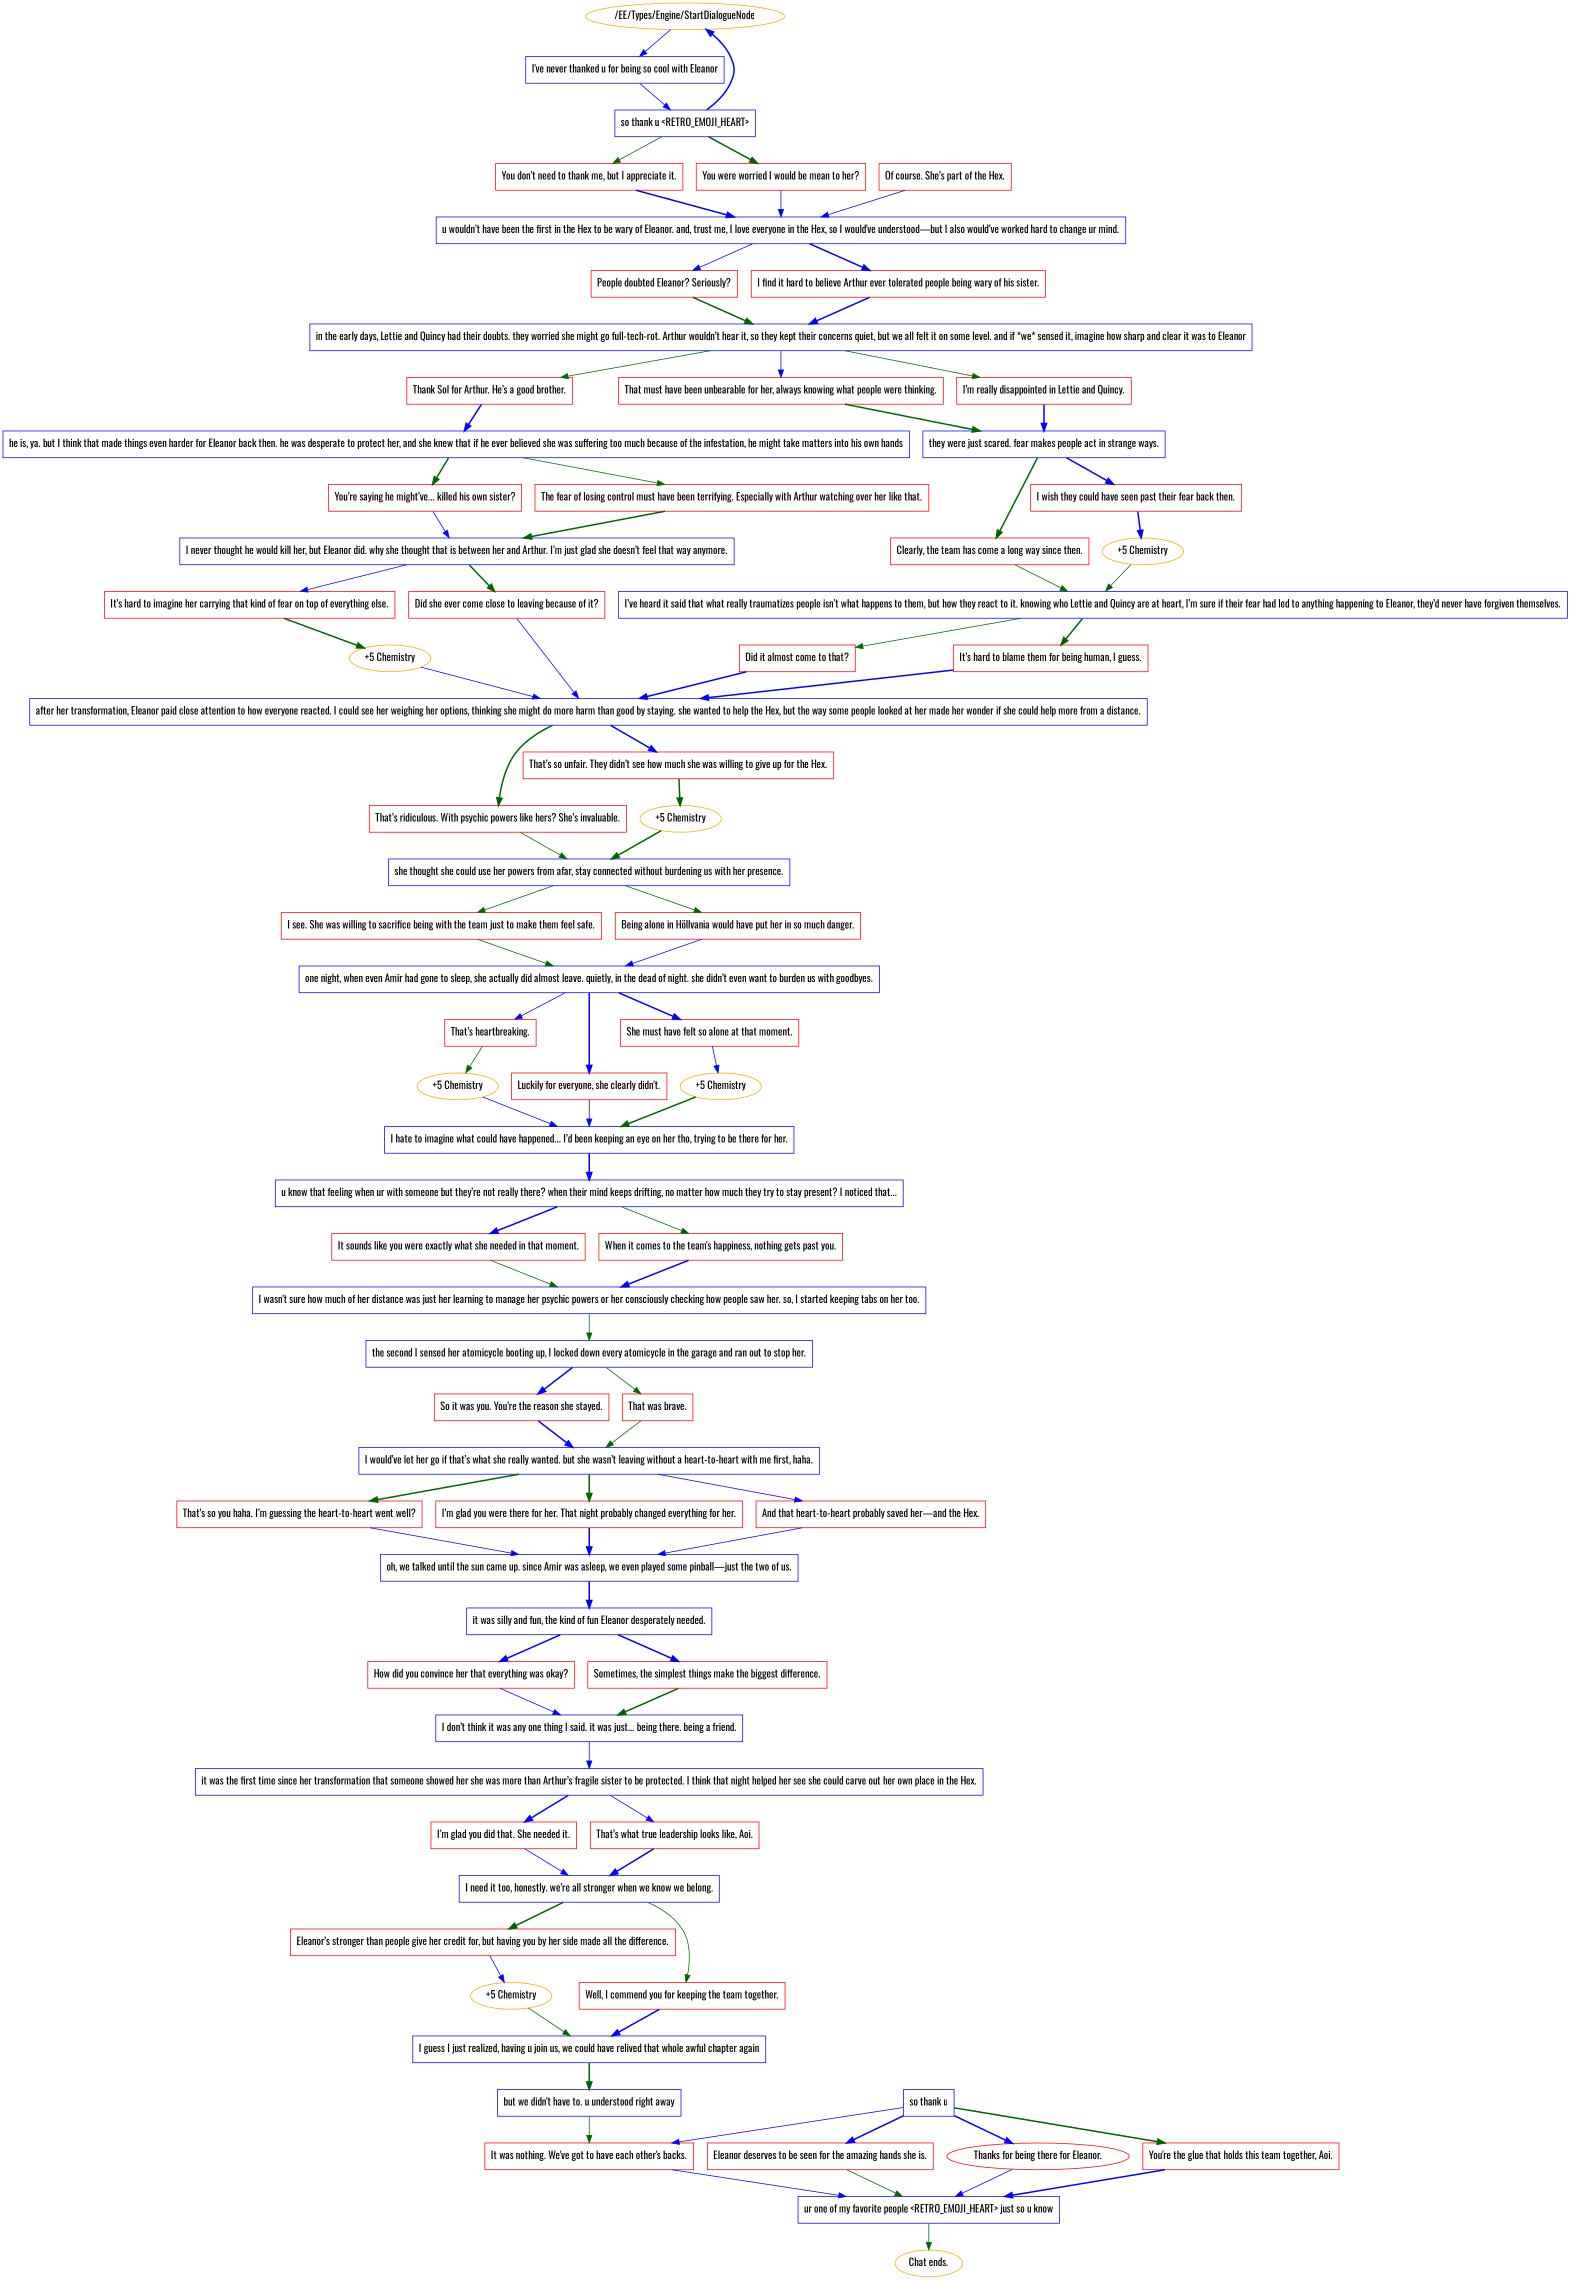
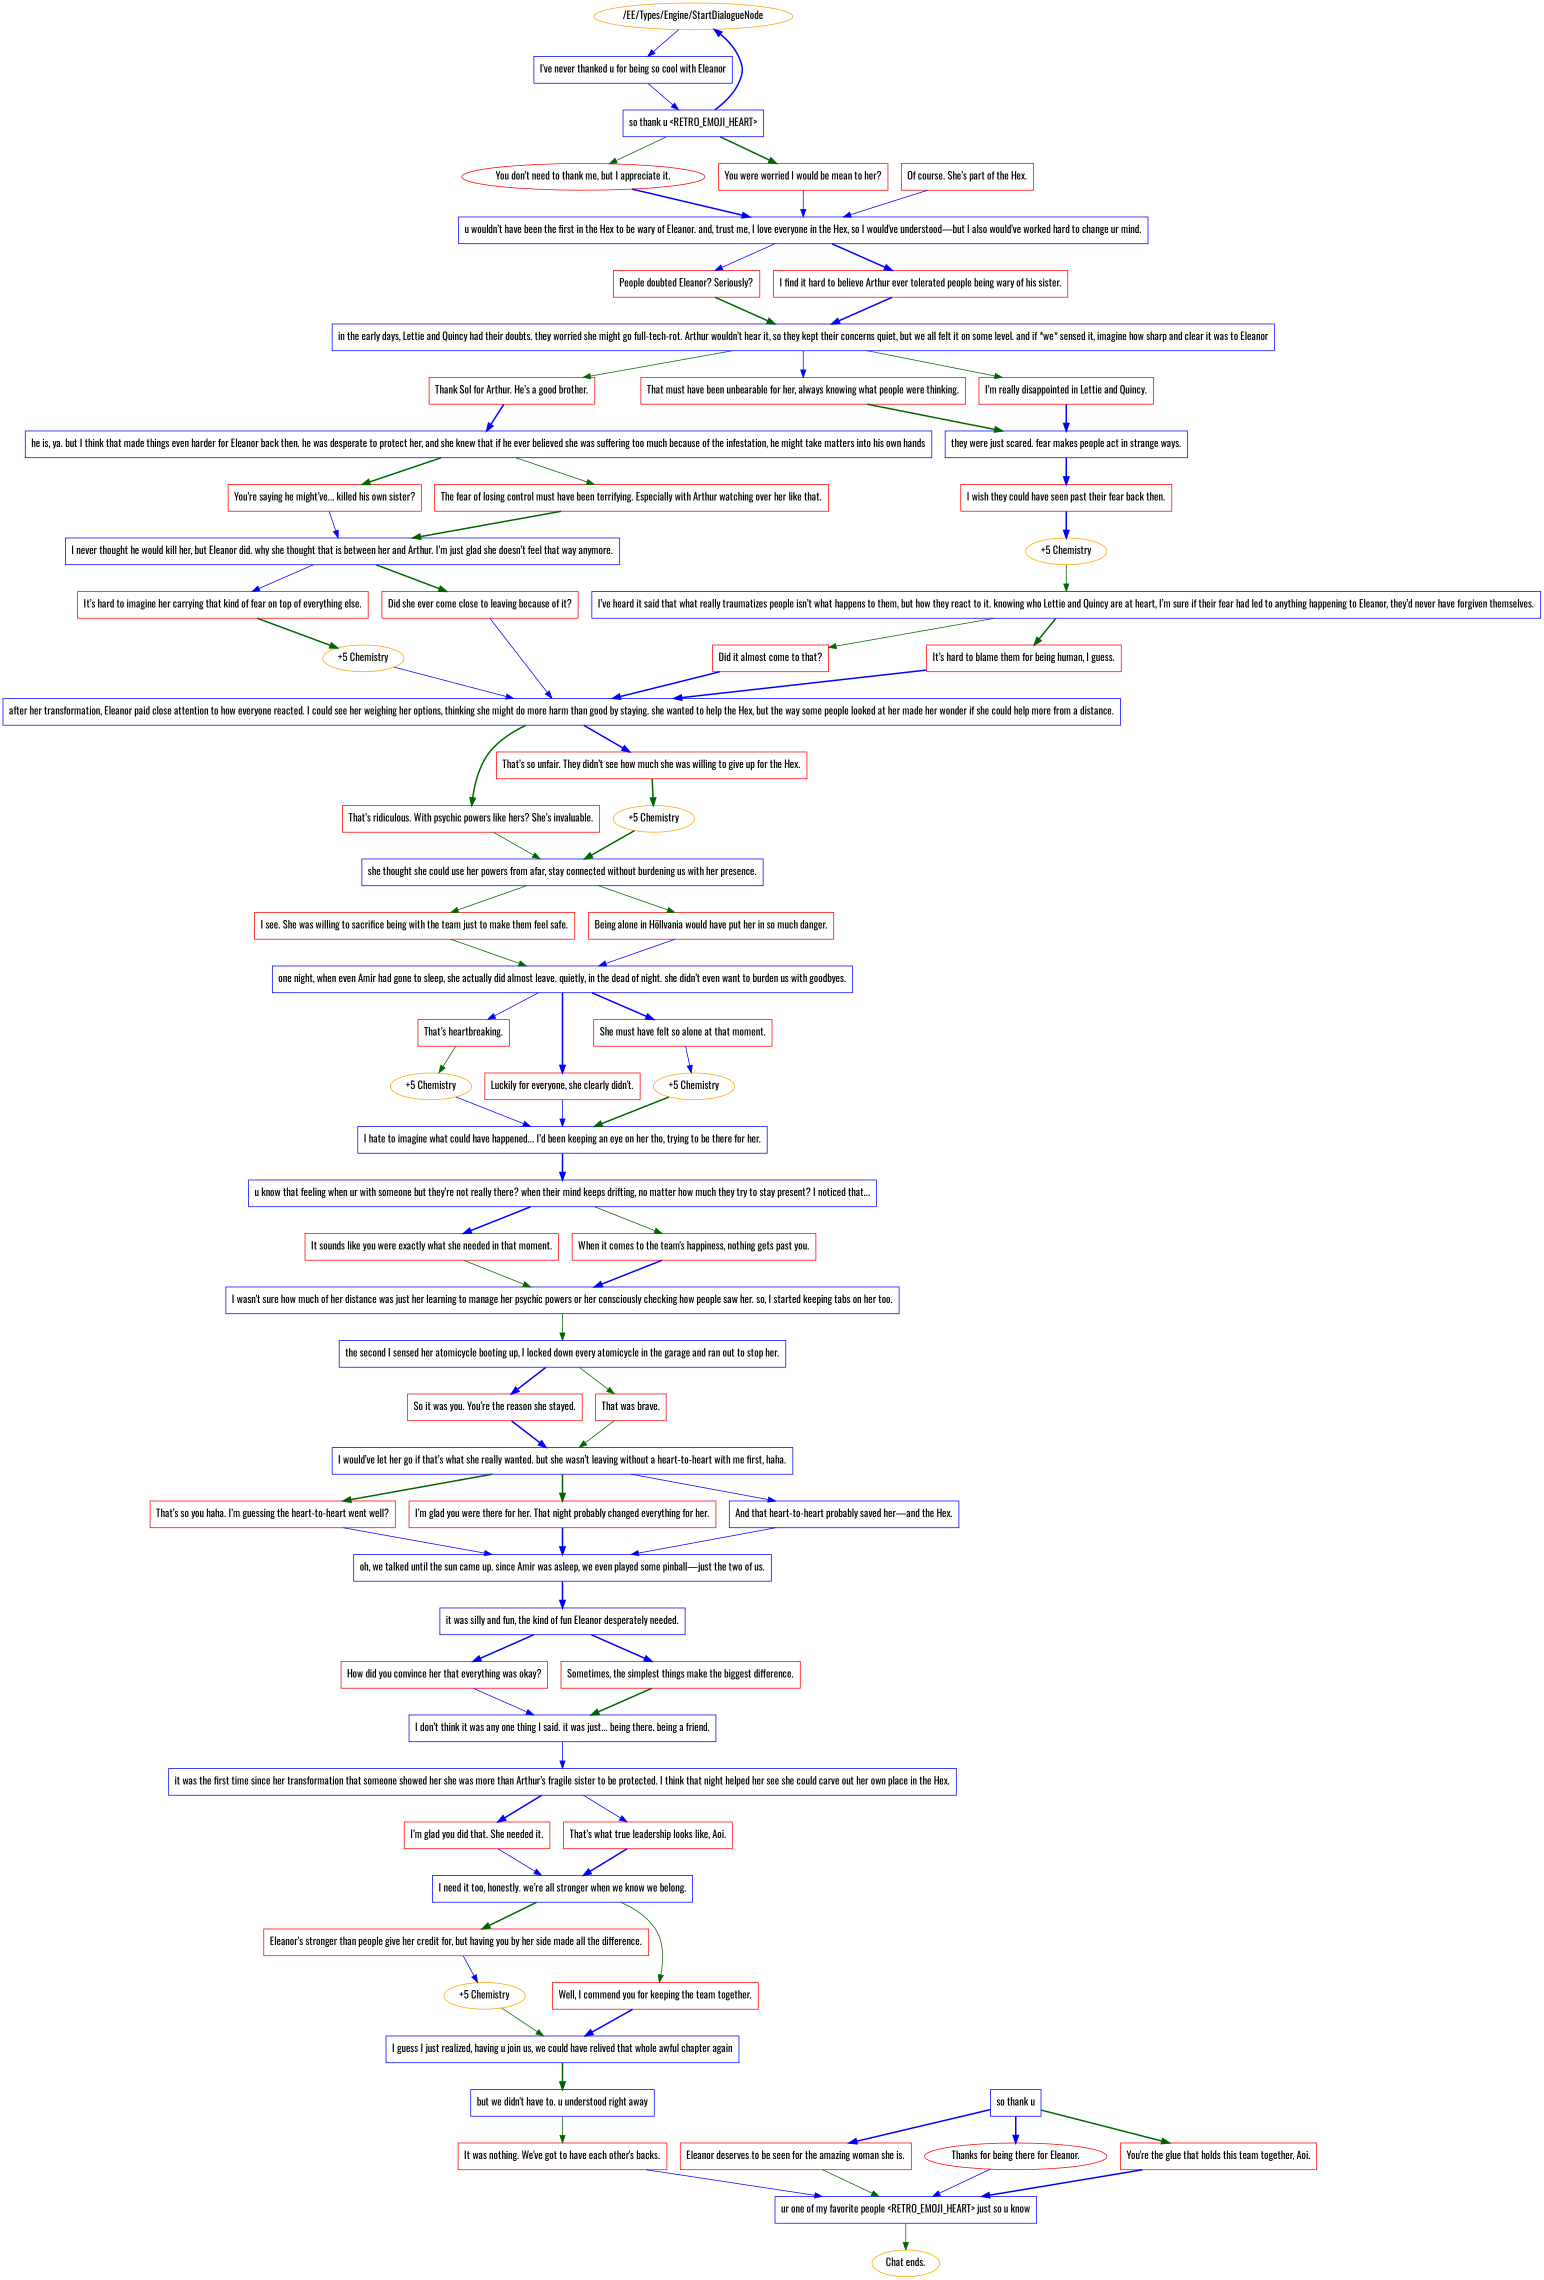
(589, 177) -> (583, 177)
(990, 551) -> none
(871, 1514) -> (844, 1514)
(791, 2125) -> none
(820, 2156) -> (796, 2156)
